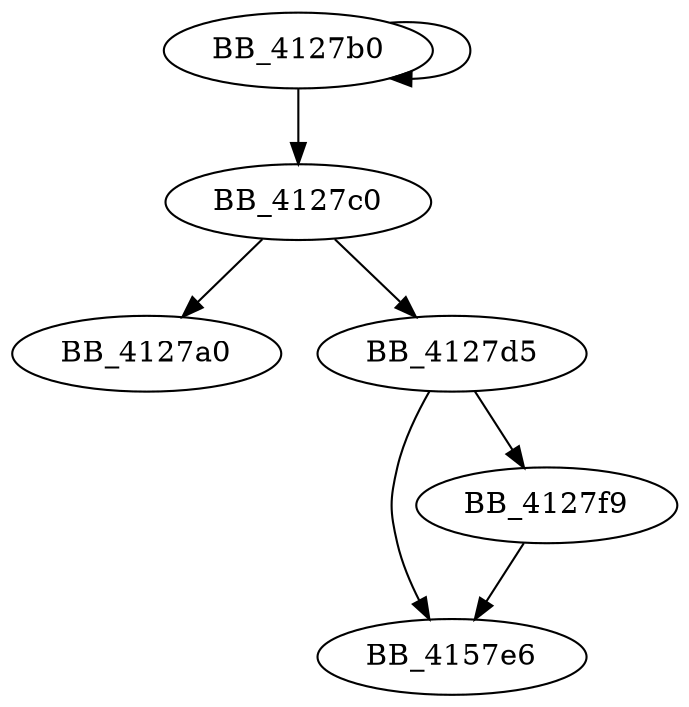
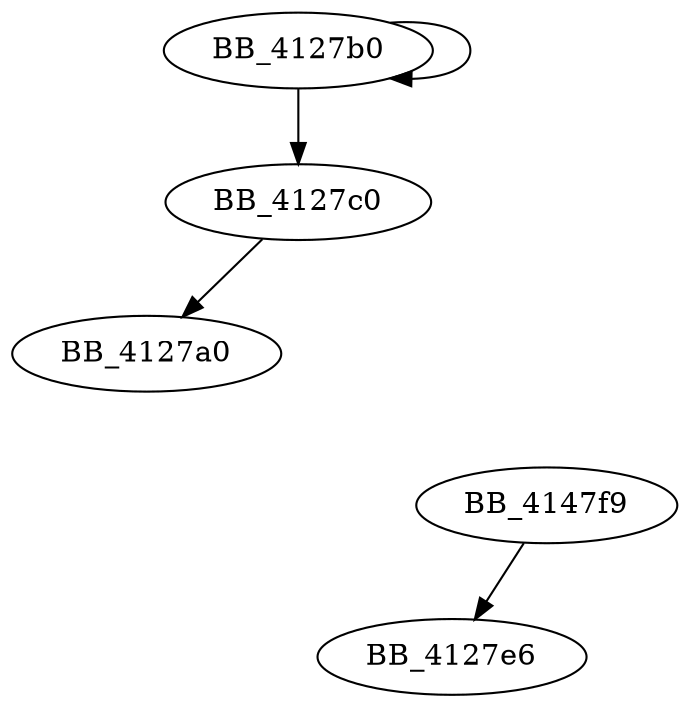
(452, 354) -> none
(547, 505) -> (547, 505)
(452, 657) -> (452, 657)
